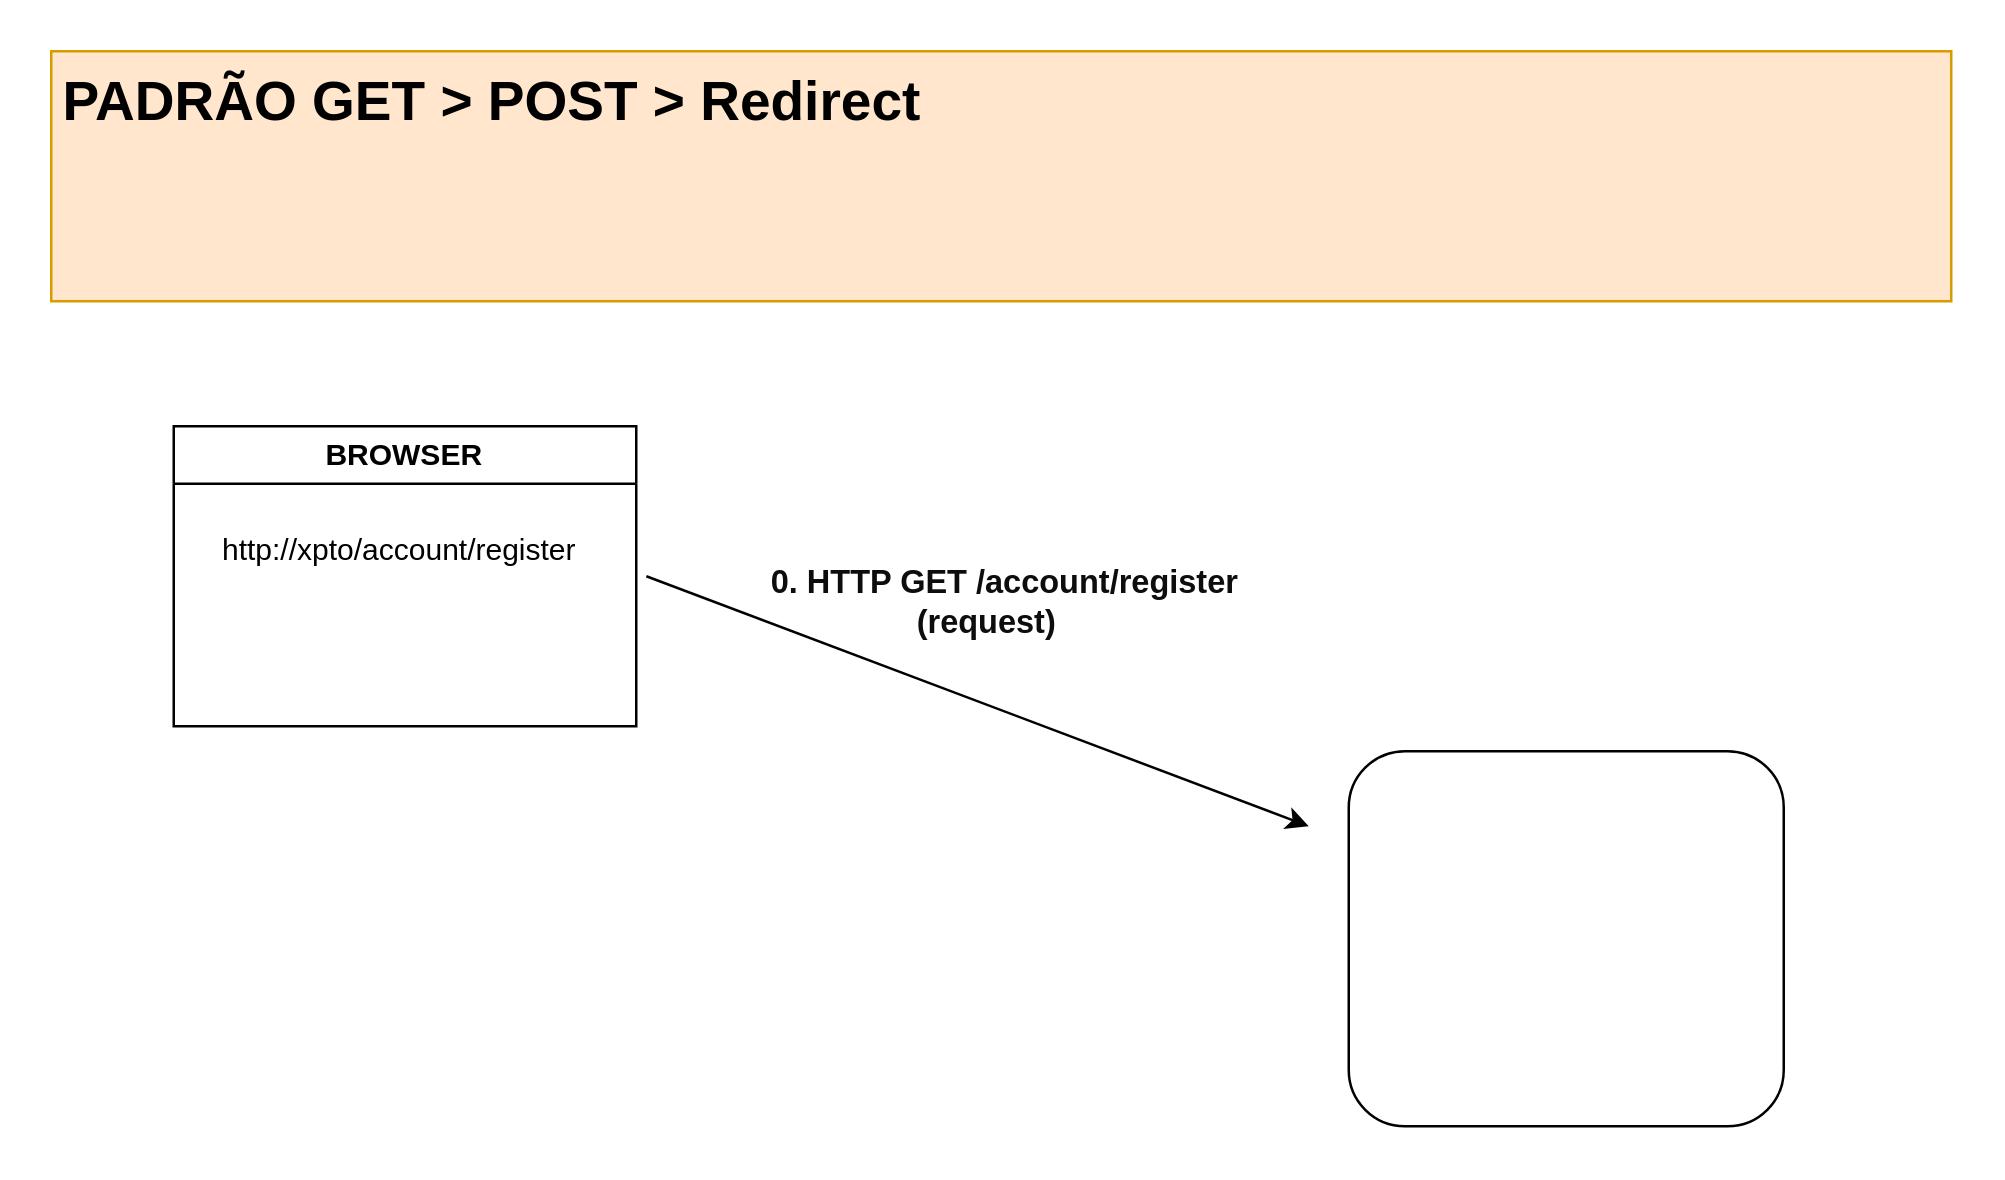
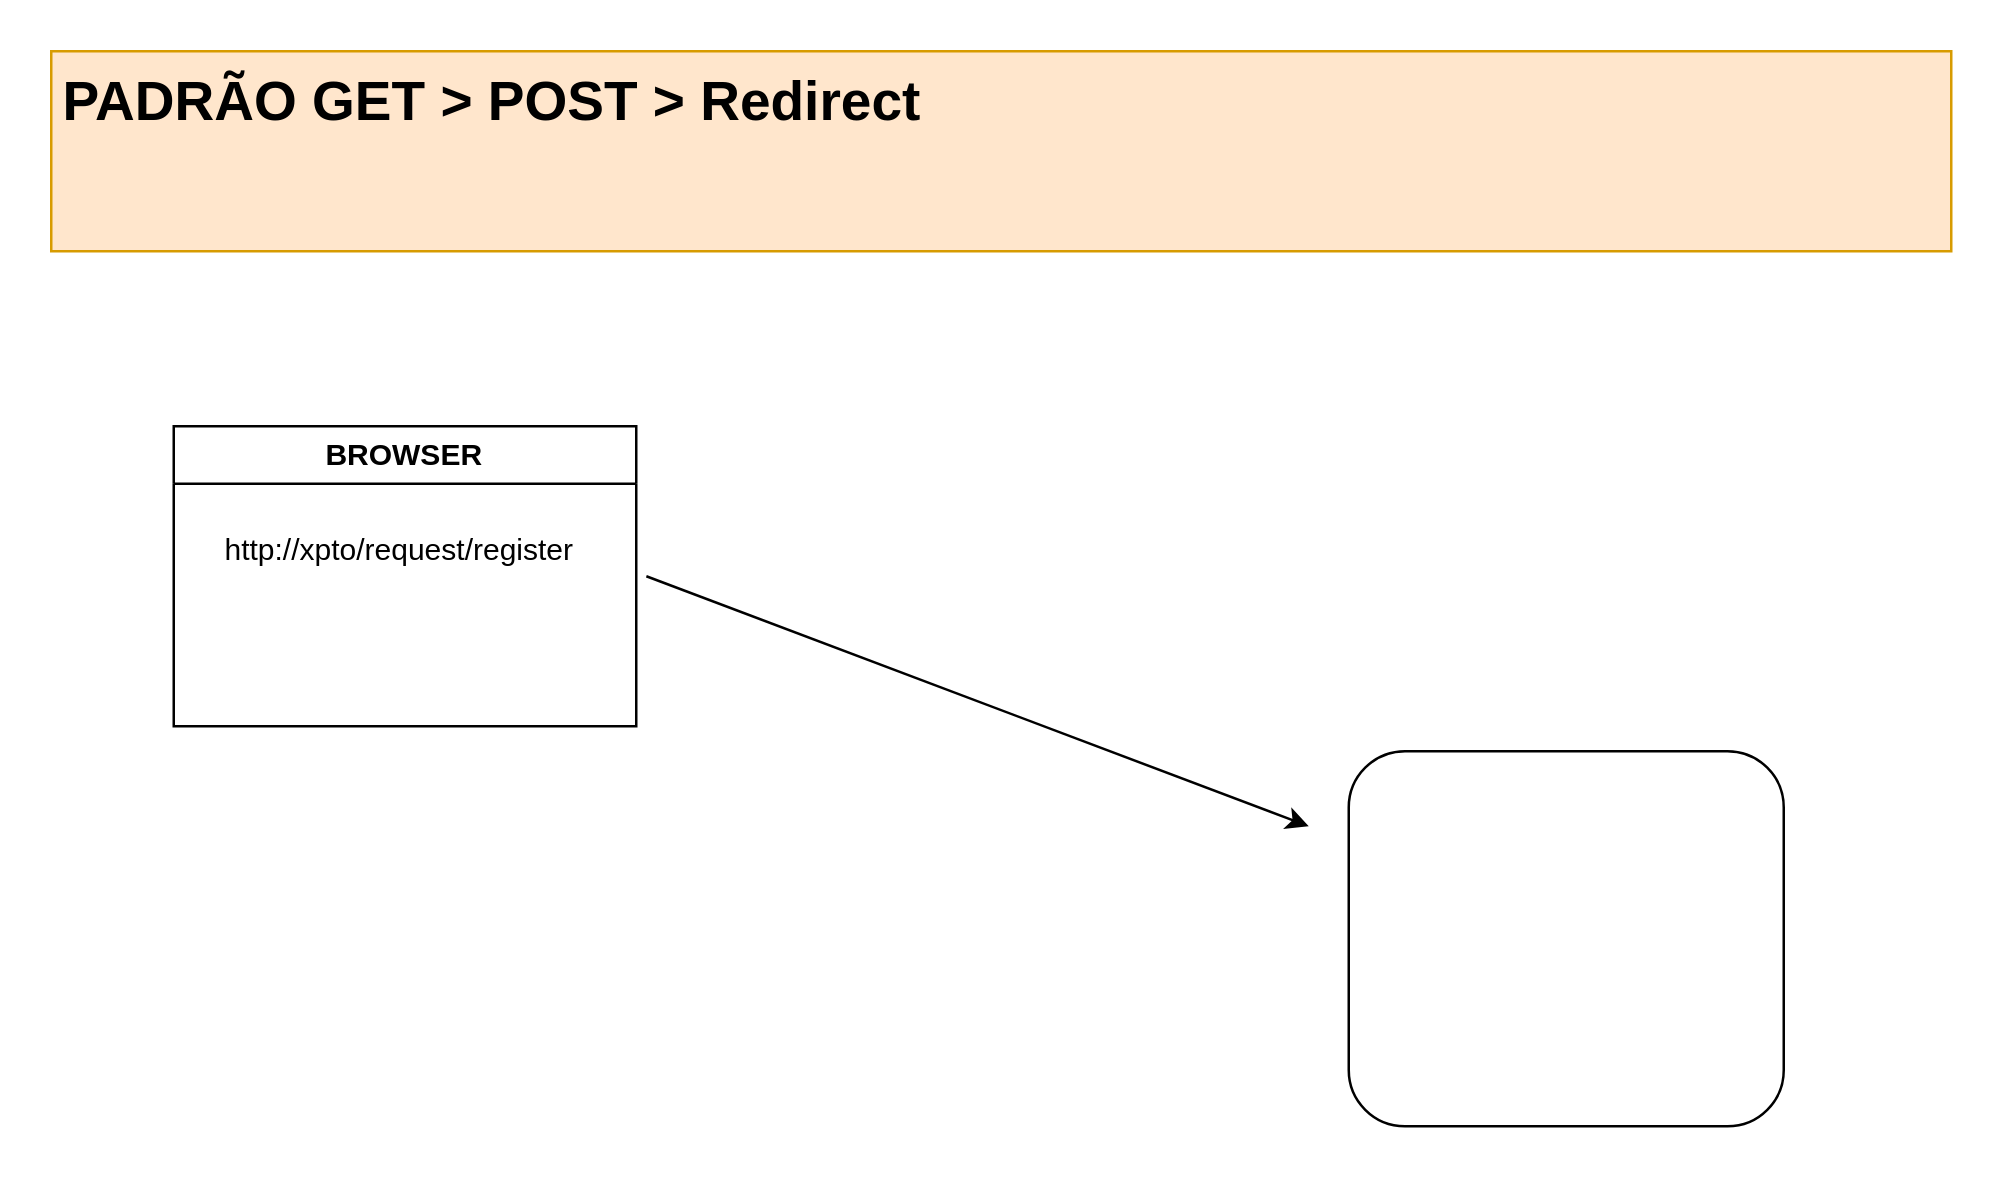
(1001, 176) -> (1001, 151)
(400, 551) -> (400, 551)
(986, 601) -> none
